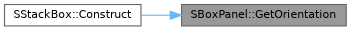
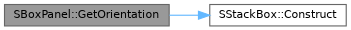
(156, 15) -> (184, 15)
